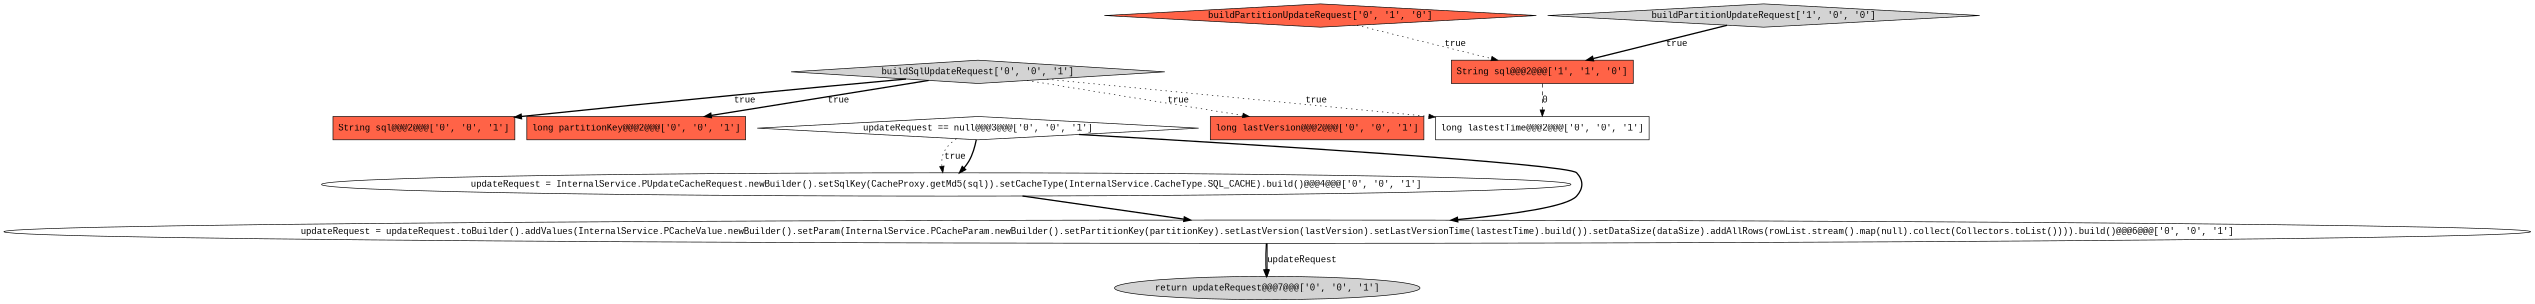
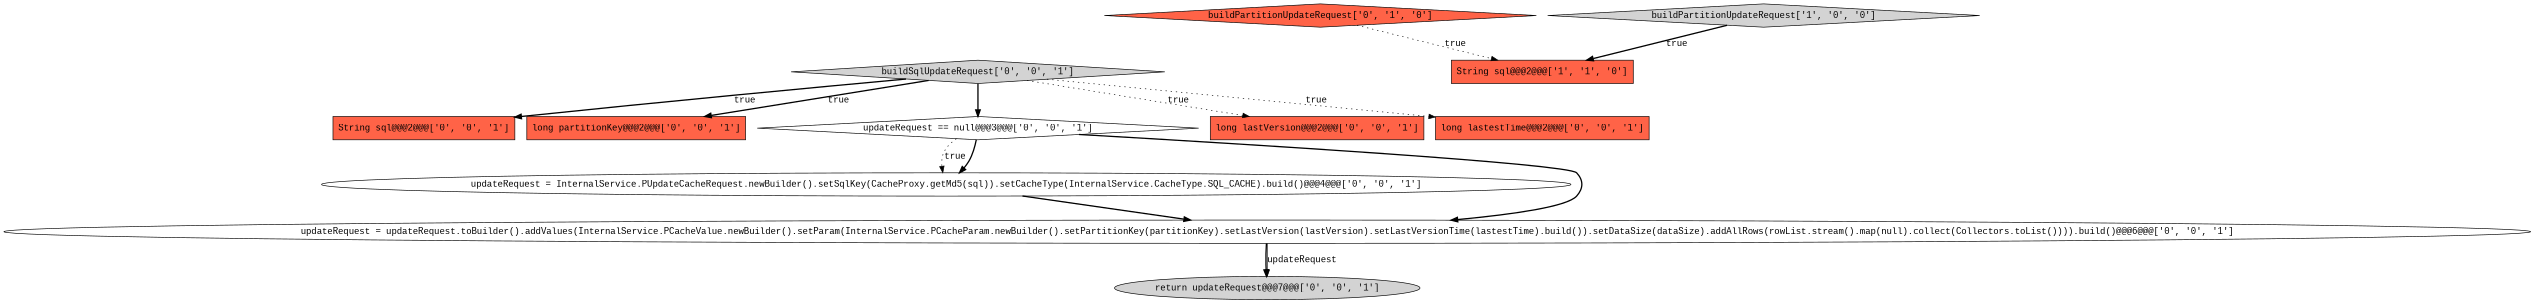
none -> (978, 97)
(1542, 97) -> none
(1542, 128) -> (1542, 128)
